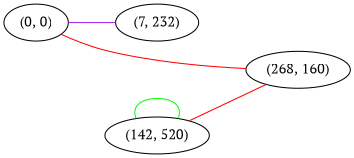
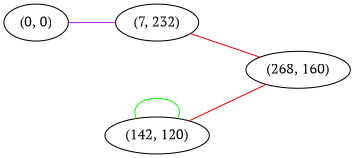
(152, 59) -> (225, 45)
(157, 135) -> (157, 135)
